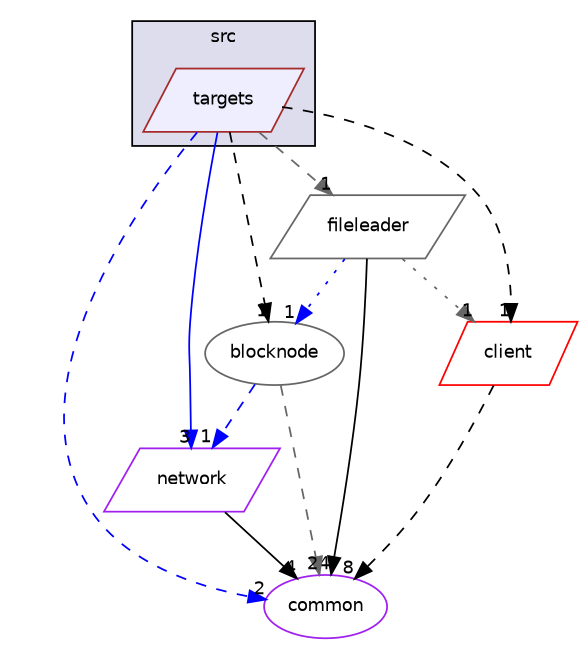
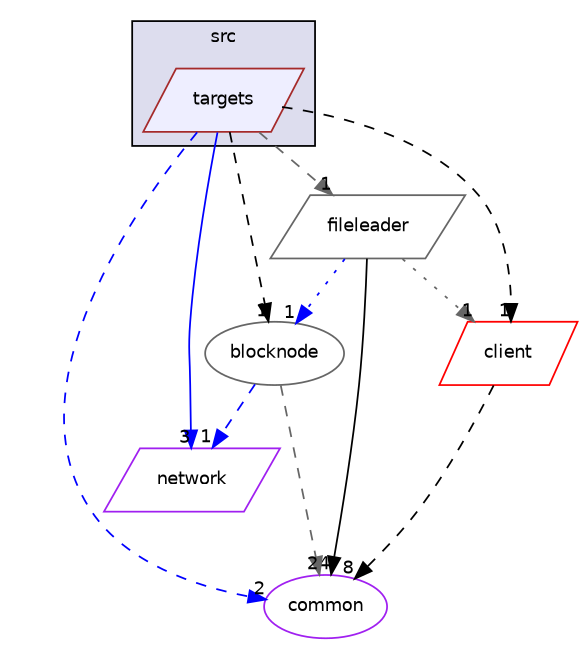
(254, 539) -> none
